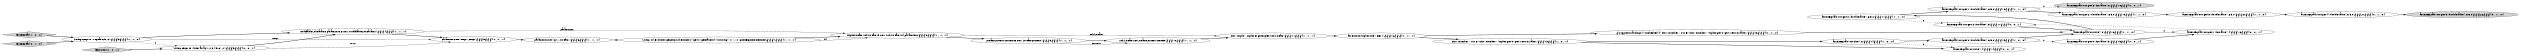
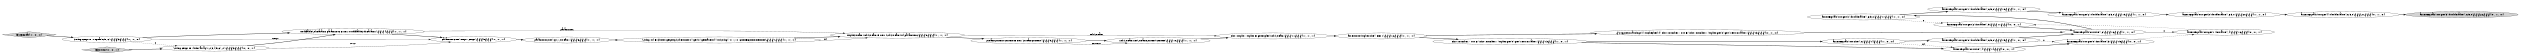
(2104, 6) -> none
(2163, 37) -> (2163, 37)
(29, 44) -> none
(1924, 44) -> (1924, 44)
none -> (2041, 46)
